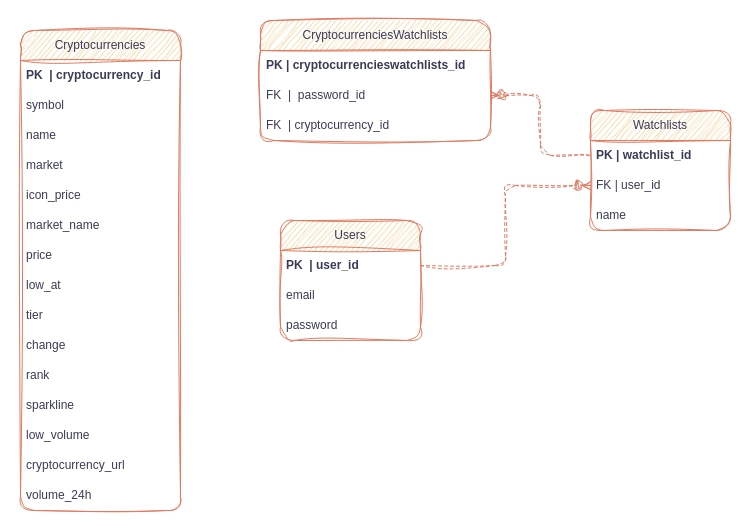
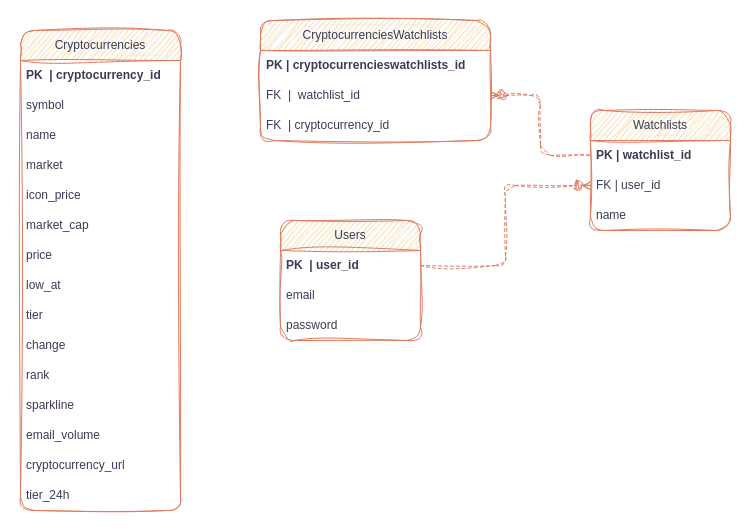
(321, 96) -> (321, 96)
(63, 226) -> (60, 226)
(57, 436) -> (62, 436)
(59, 496) -> (52, 496)
